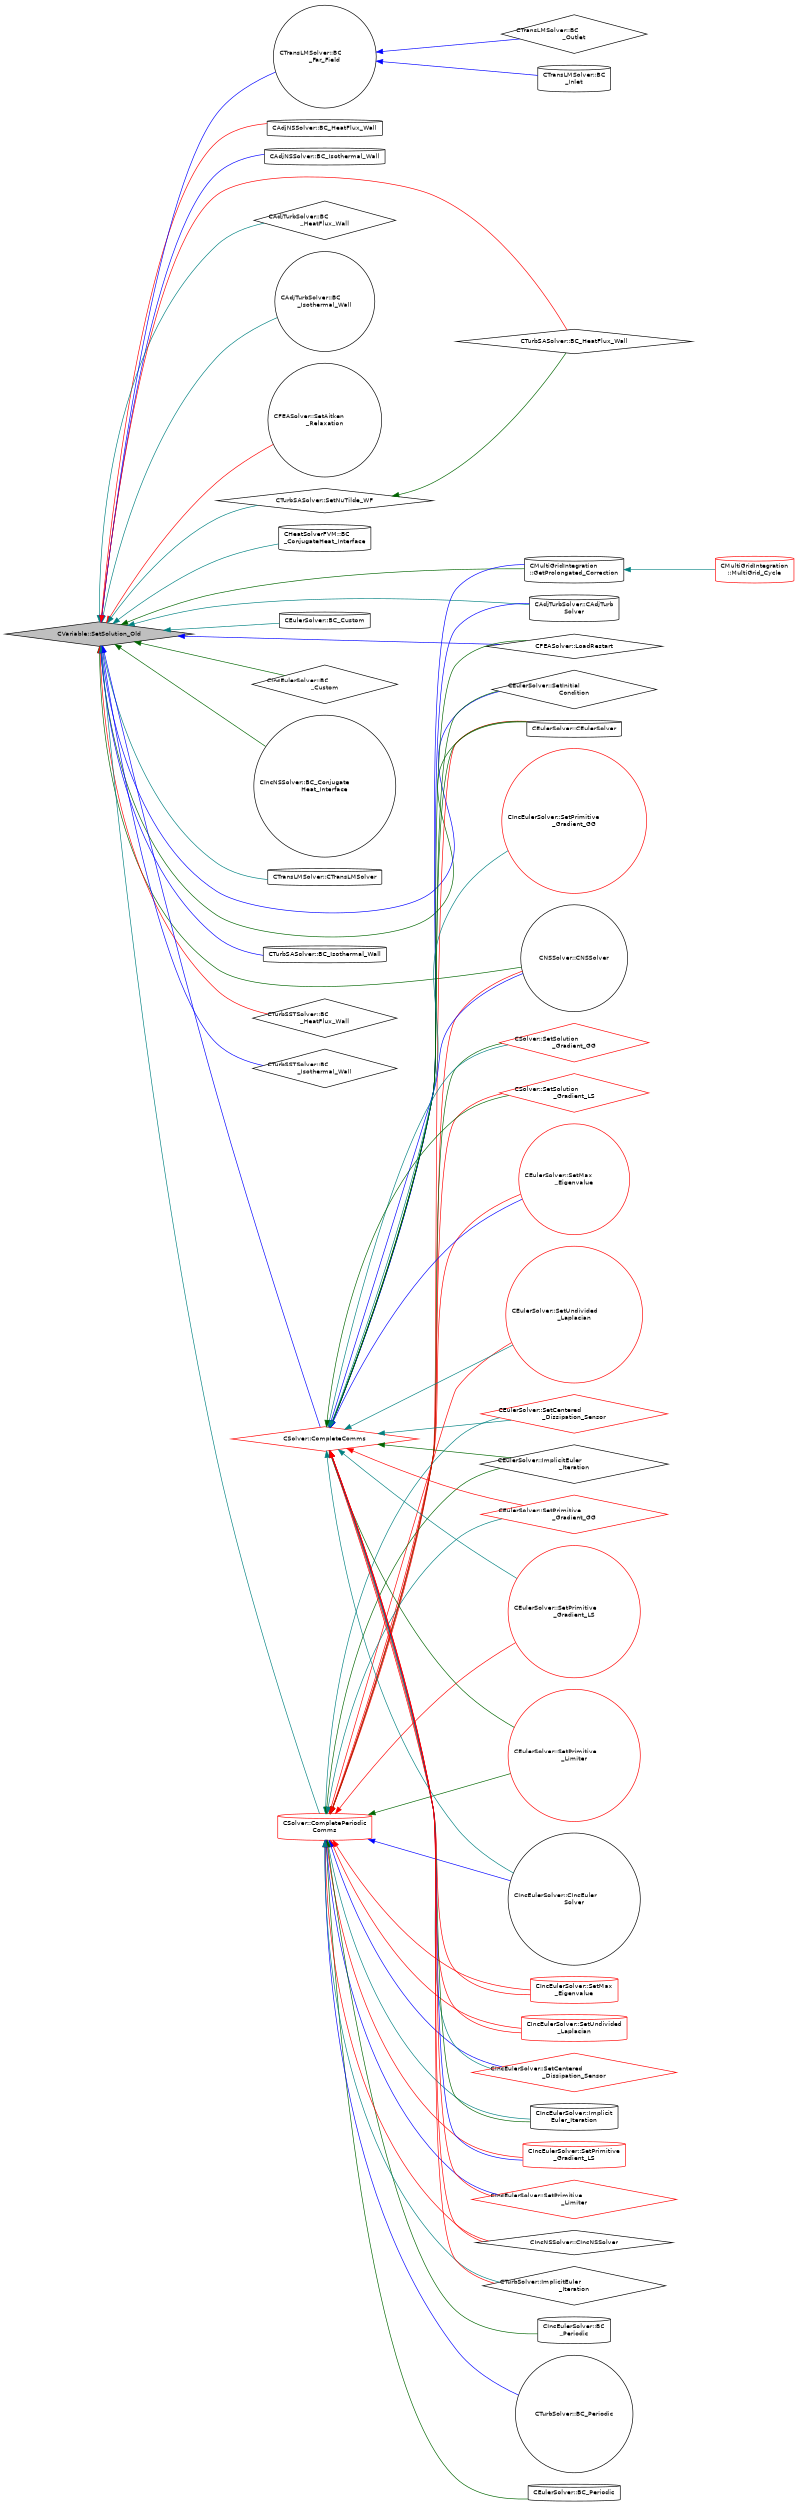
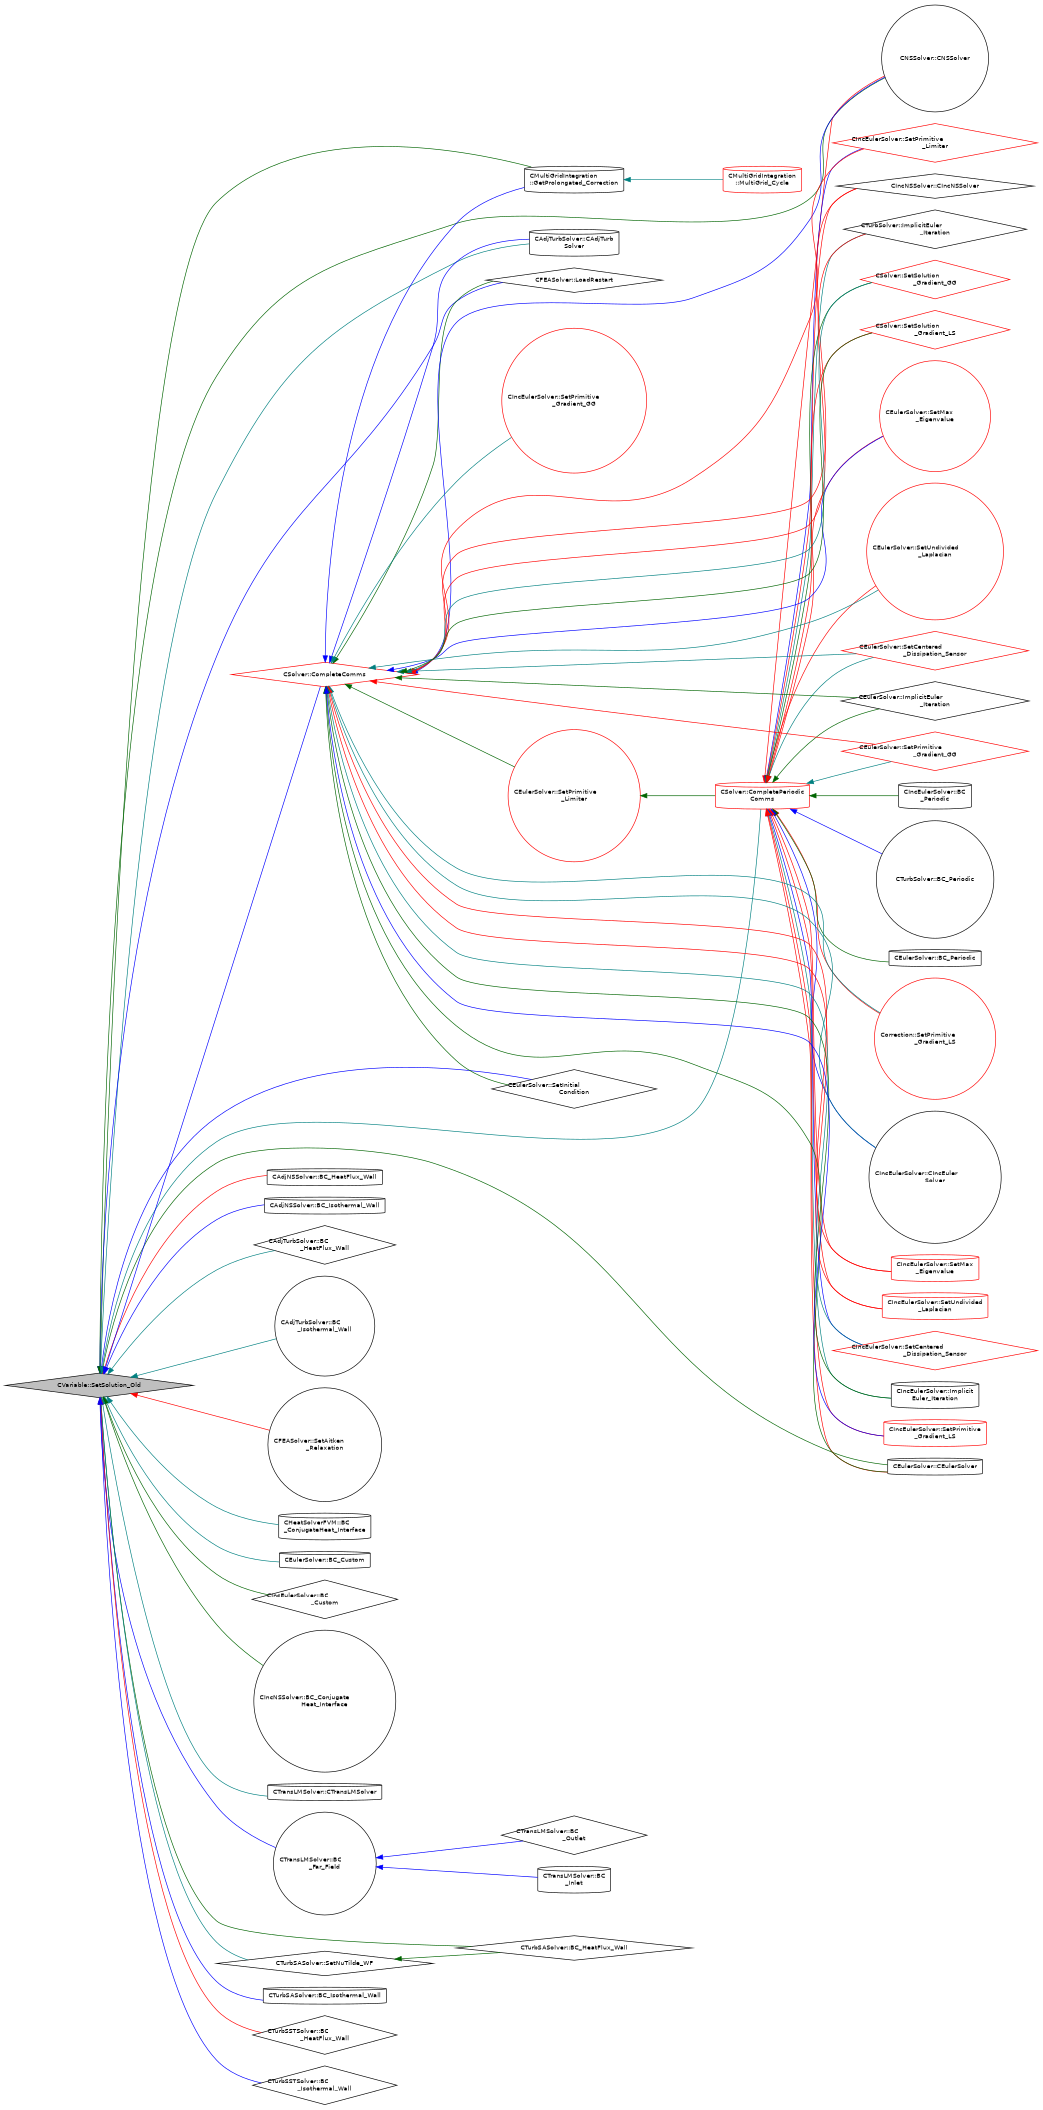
(208, 206) -> (170, 1834)
(574, 1612) -> (935, 1039)
(443, 1793) -> (681, 796)
